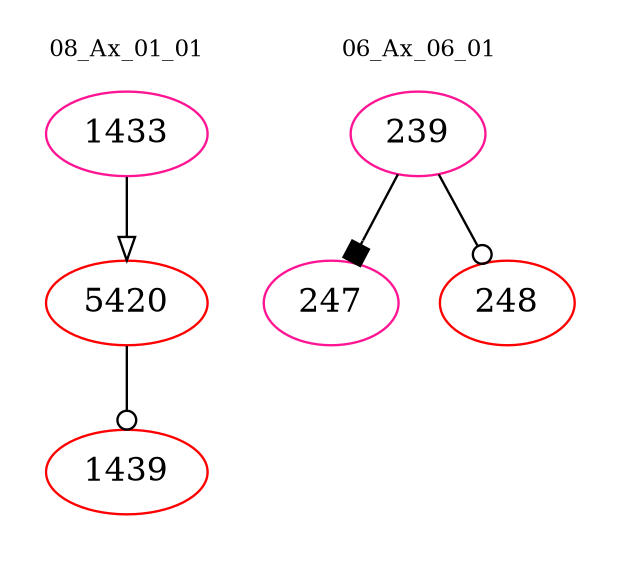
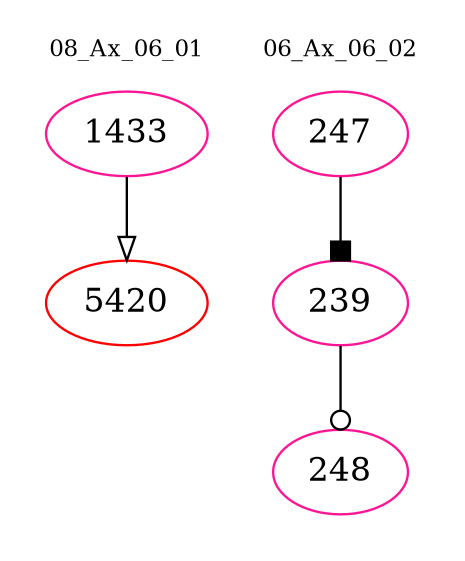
(127, 50) -> (127, 50)
(419, 50) -> (341, 50)
(380, 207) -> (341, 207)
(507, 303) -> (341, 472)
(127, 472) -> none
